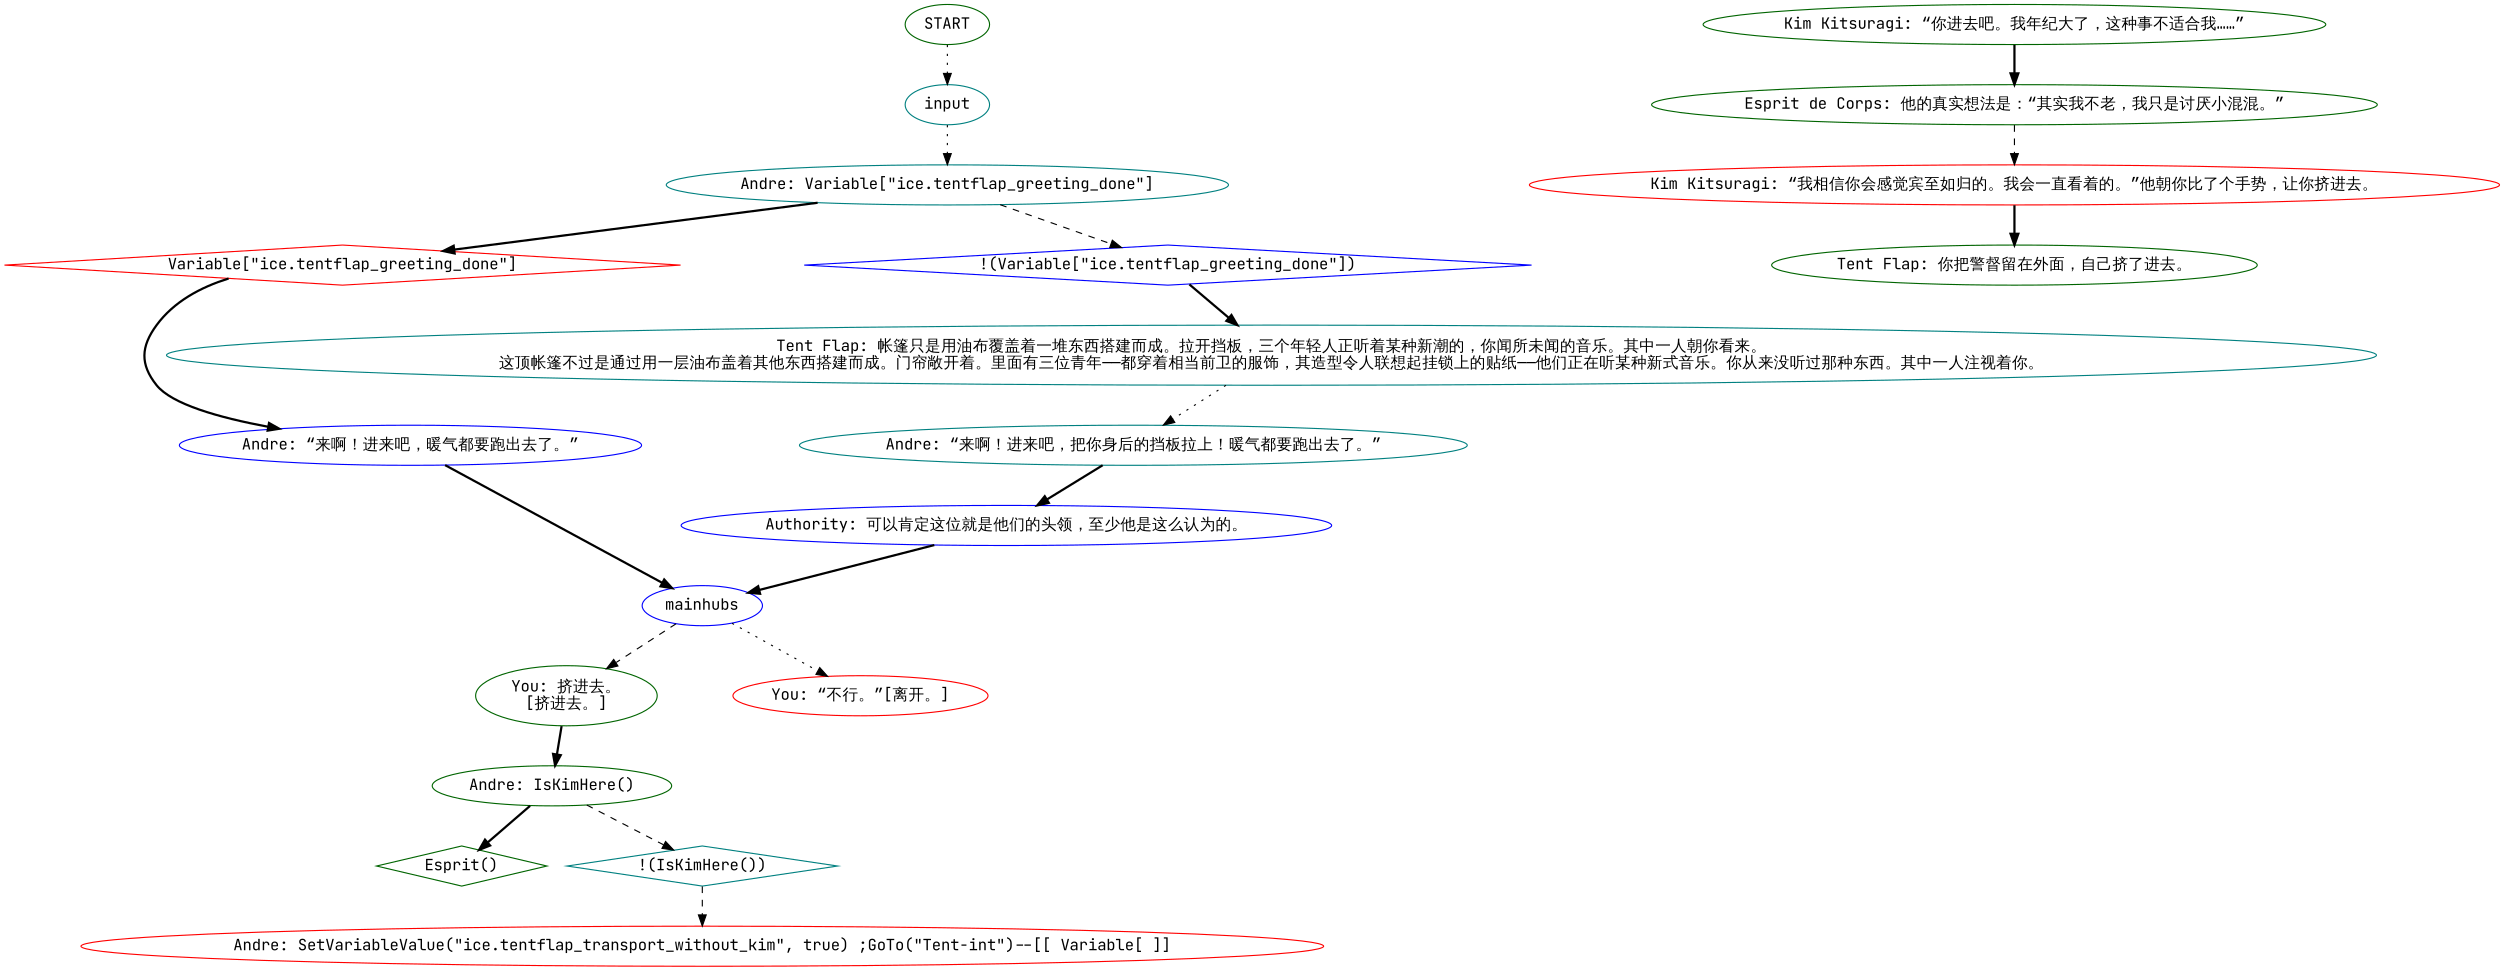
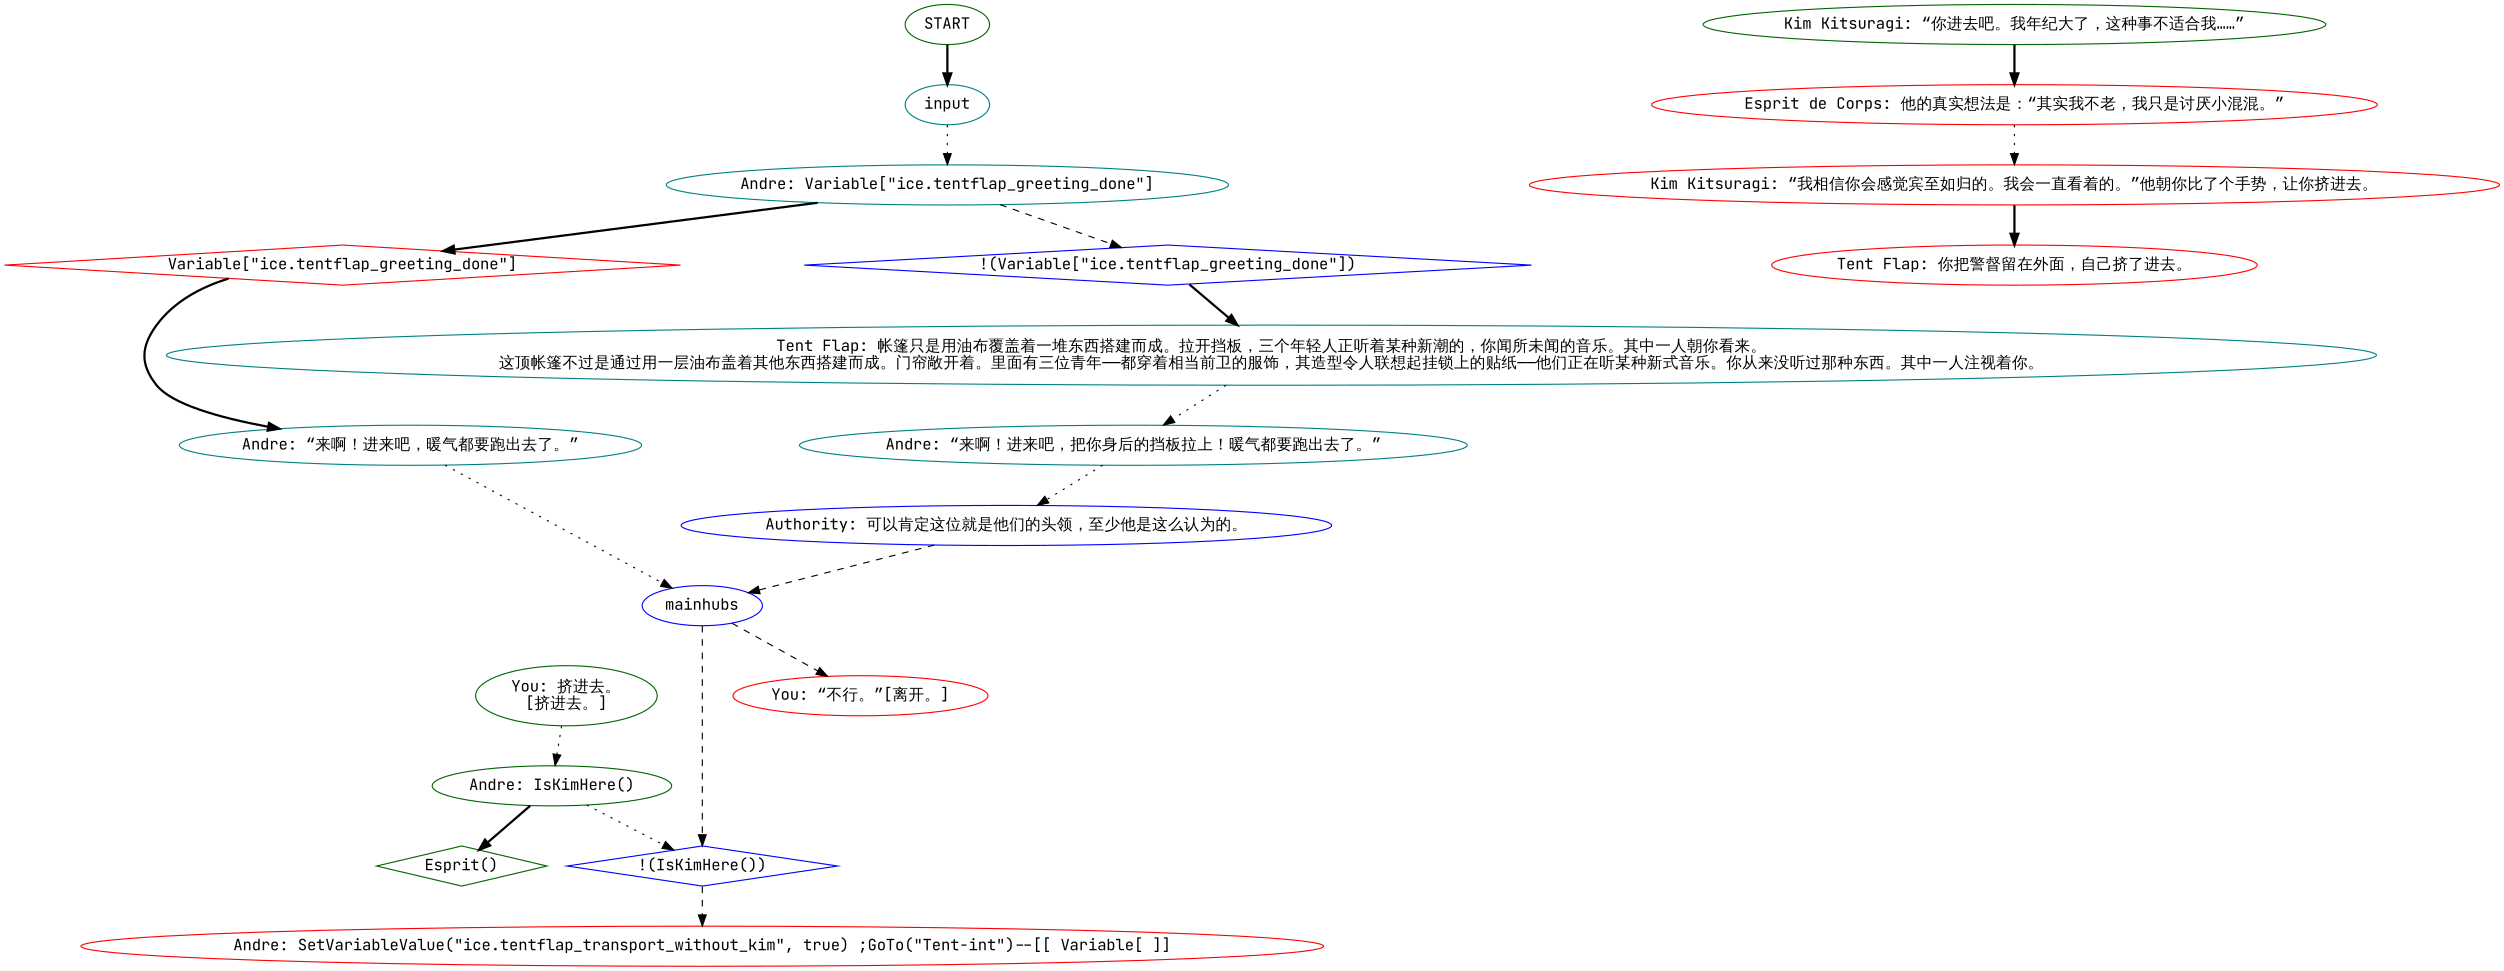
(947, 59) -> (947, 59)
(2014, 105) -> (2014, 105)
(2014, 139) -> (2014, 139)
(2014, 265) -> (2014, 265)
(410, 445) -> (410, 445)
(1075, 482) -> (1075, 482)
(554, 524) -> (554, 524)
(847, 568) -> (847, 568)
(646, 643) -> (702, 730)
(775, 647) -> (775, 647)
(559, 740) -> (559, 740)
(625, 825) -> (625, 825)
(702, 866) -> (702, 866)
